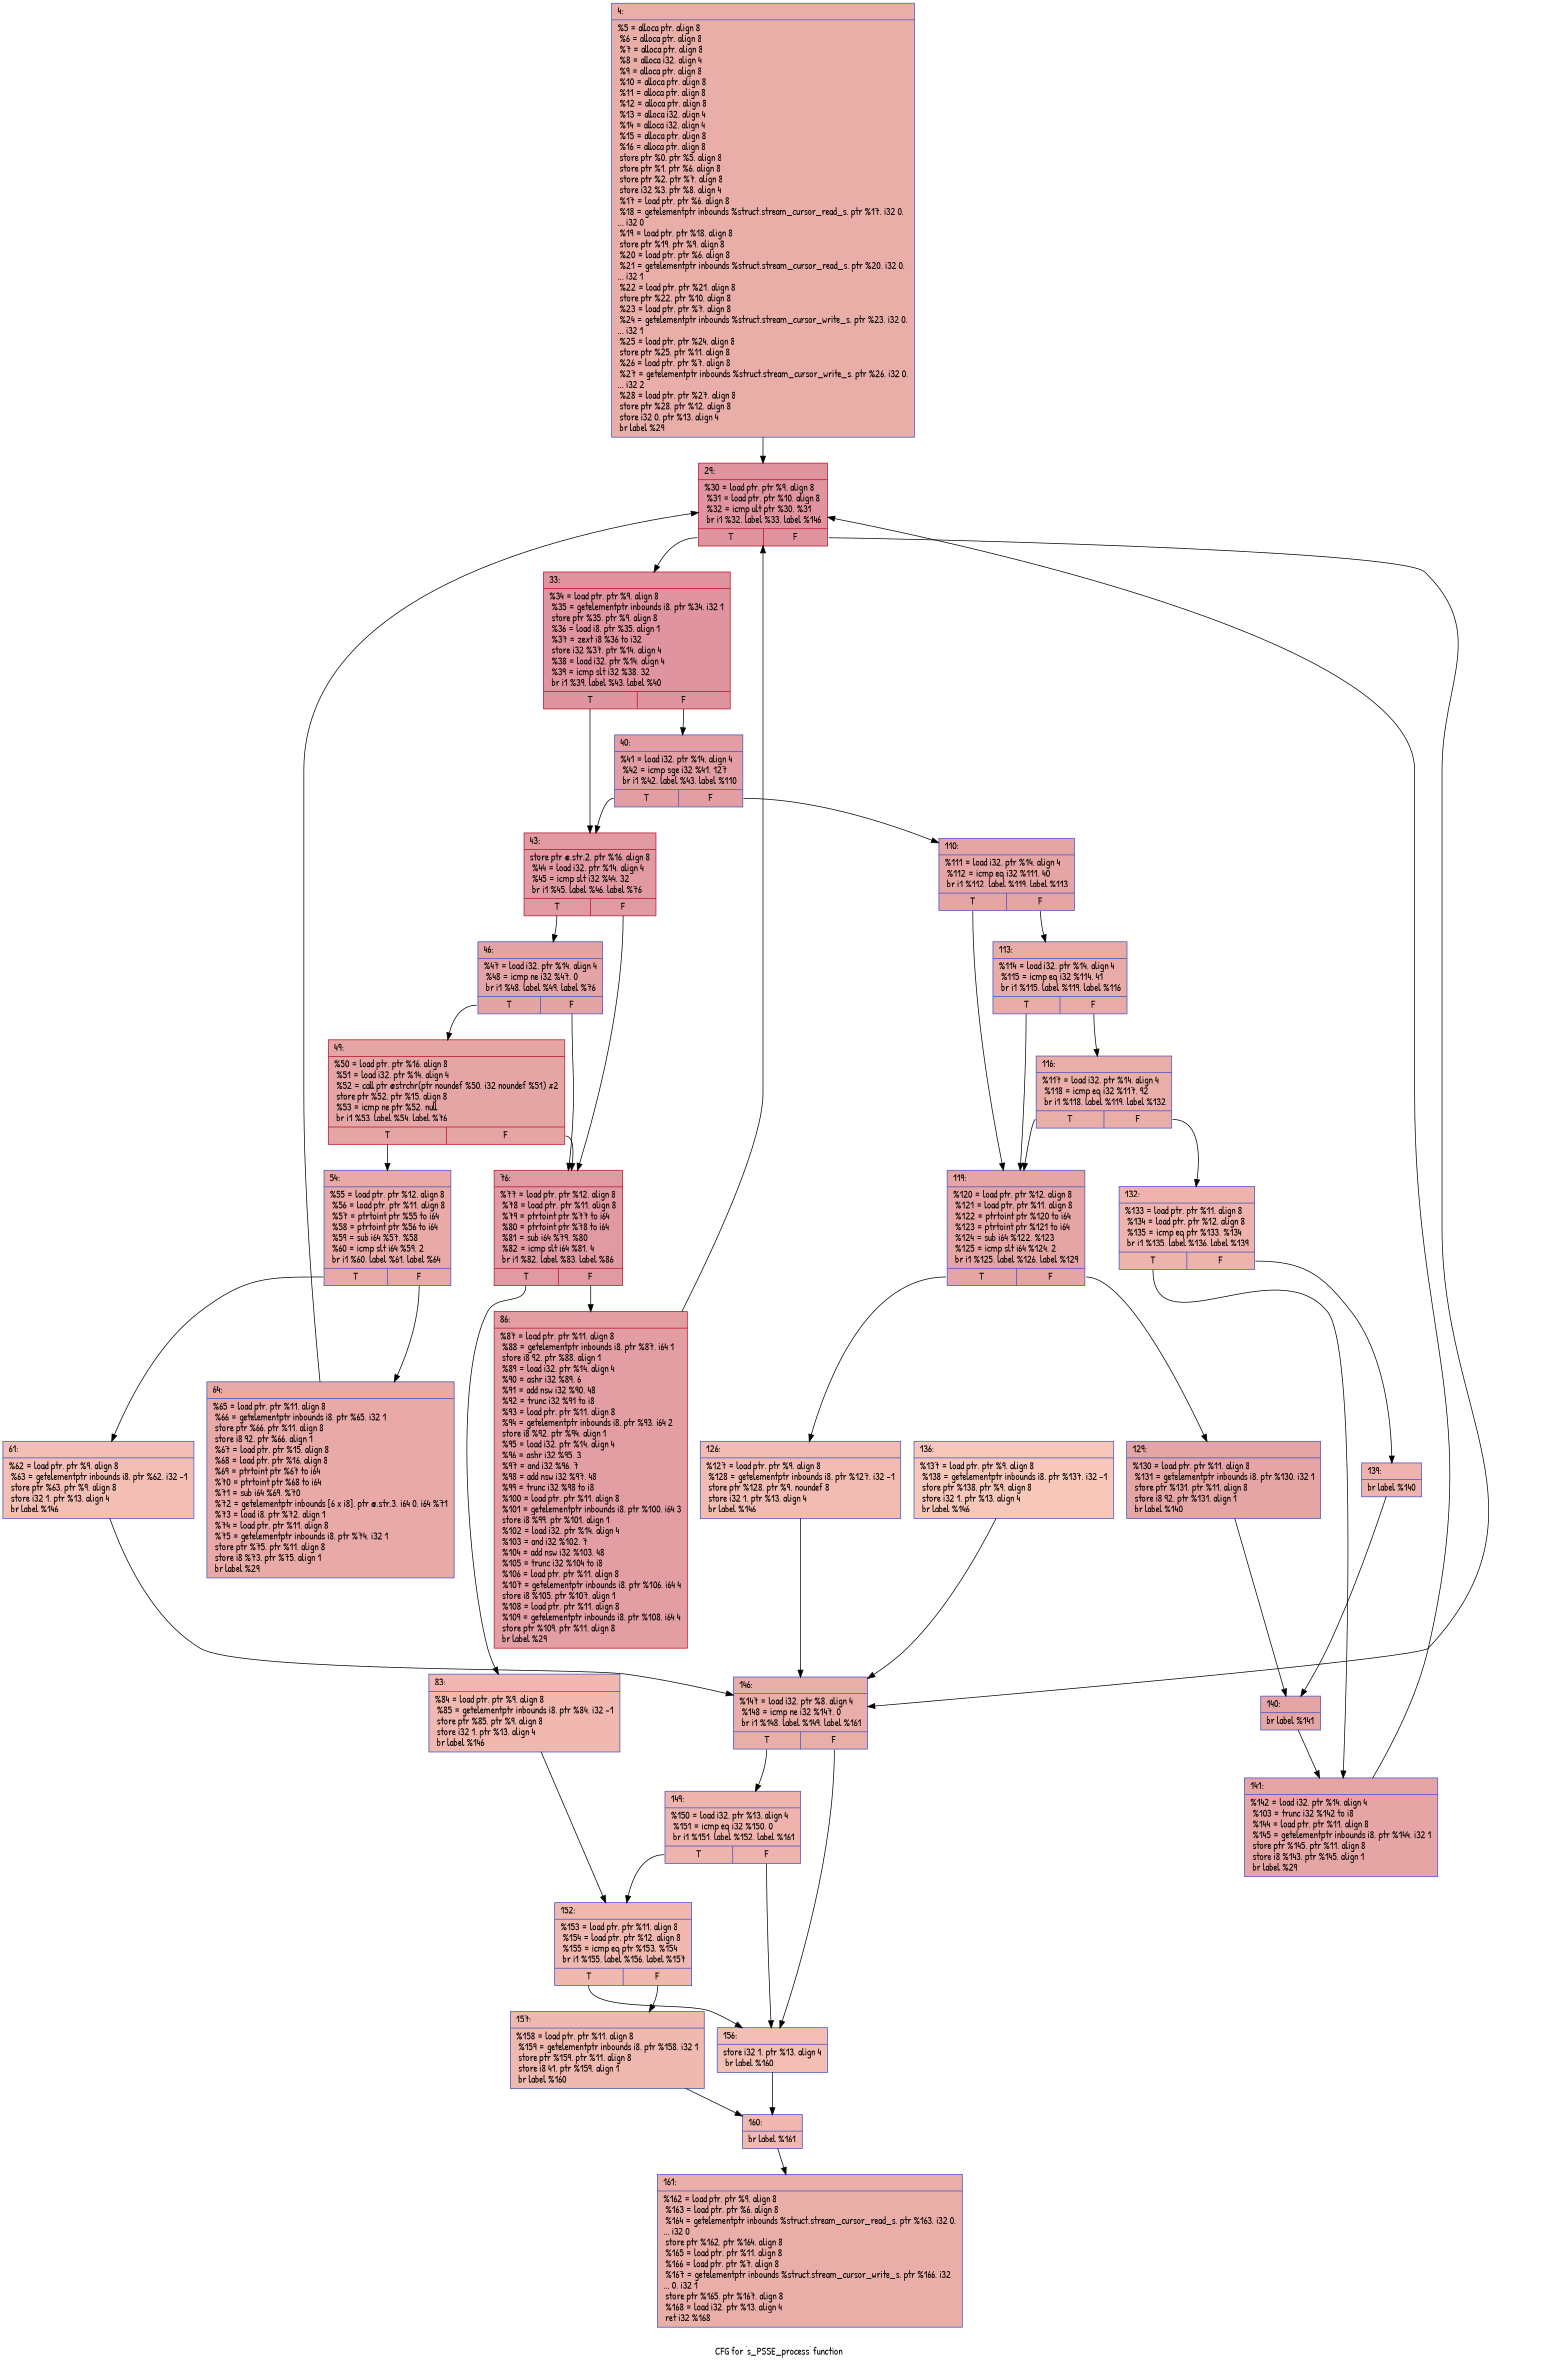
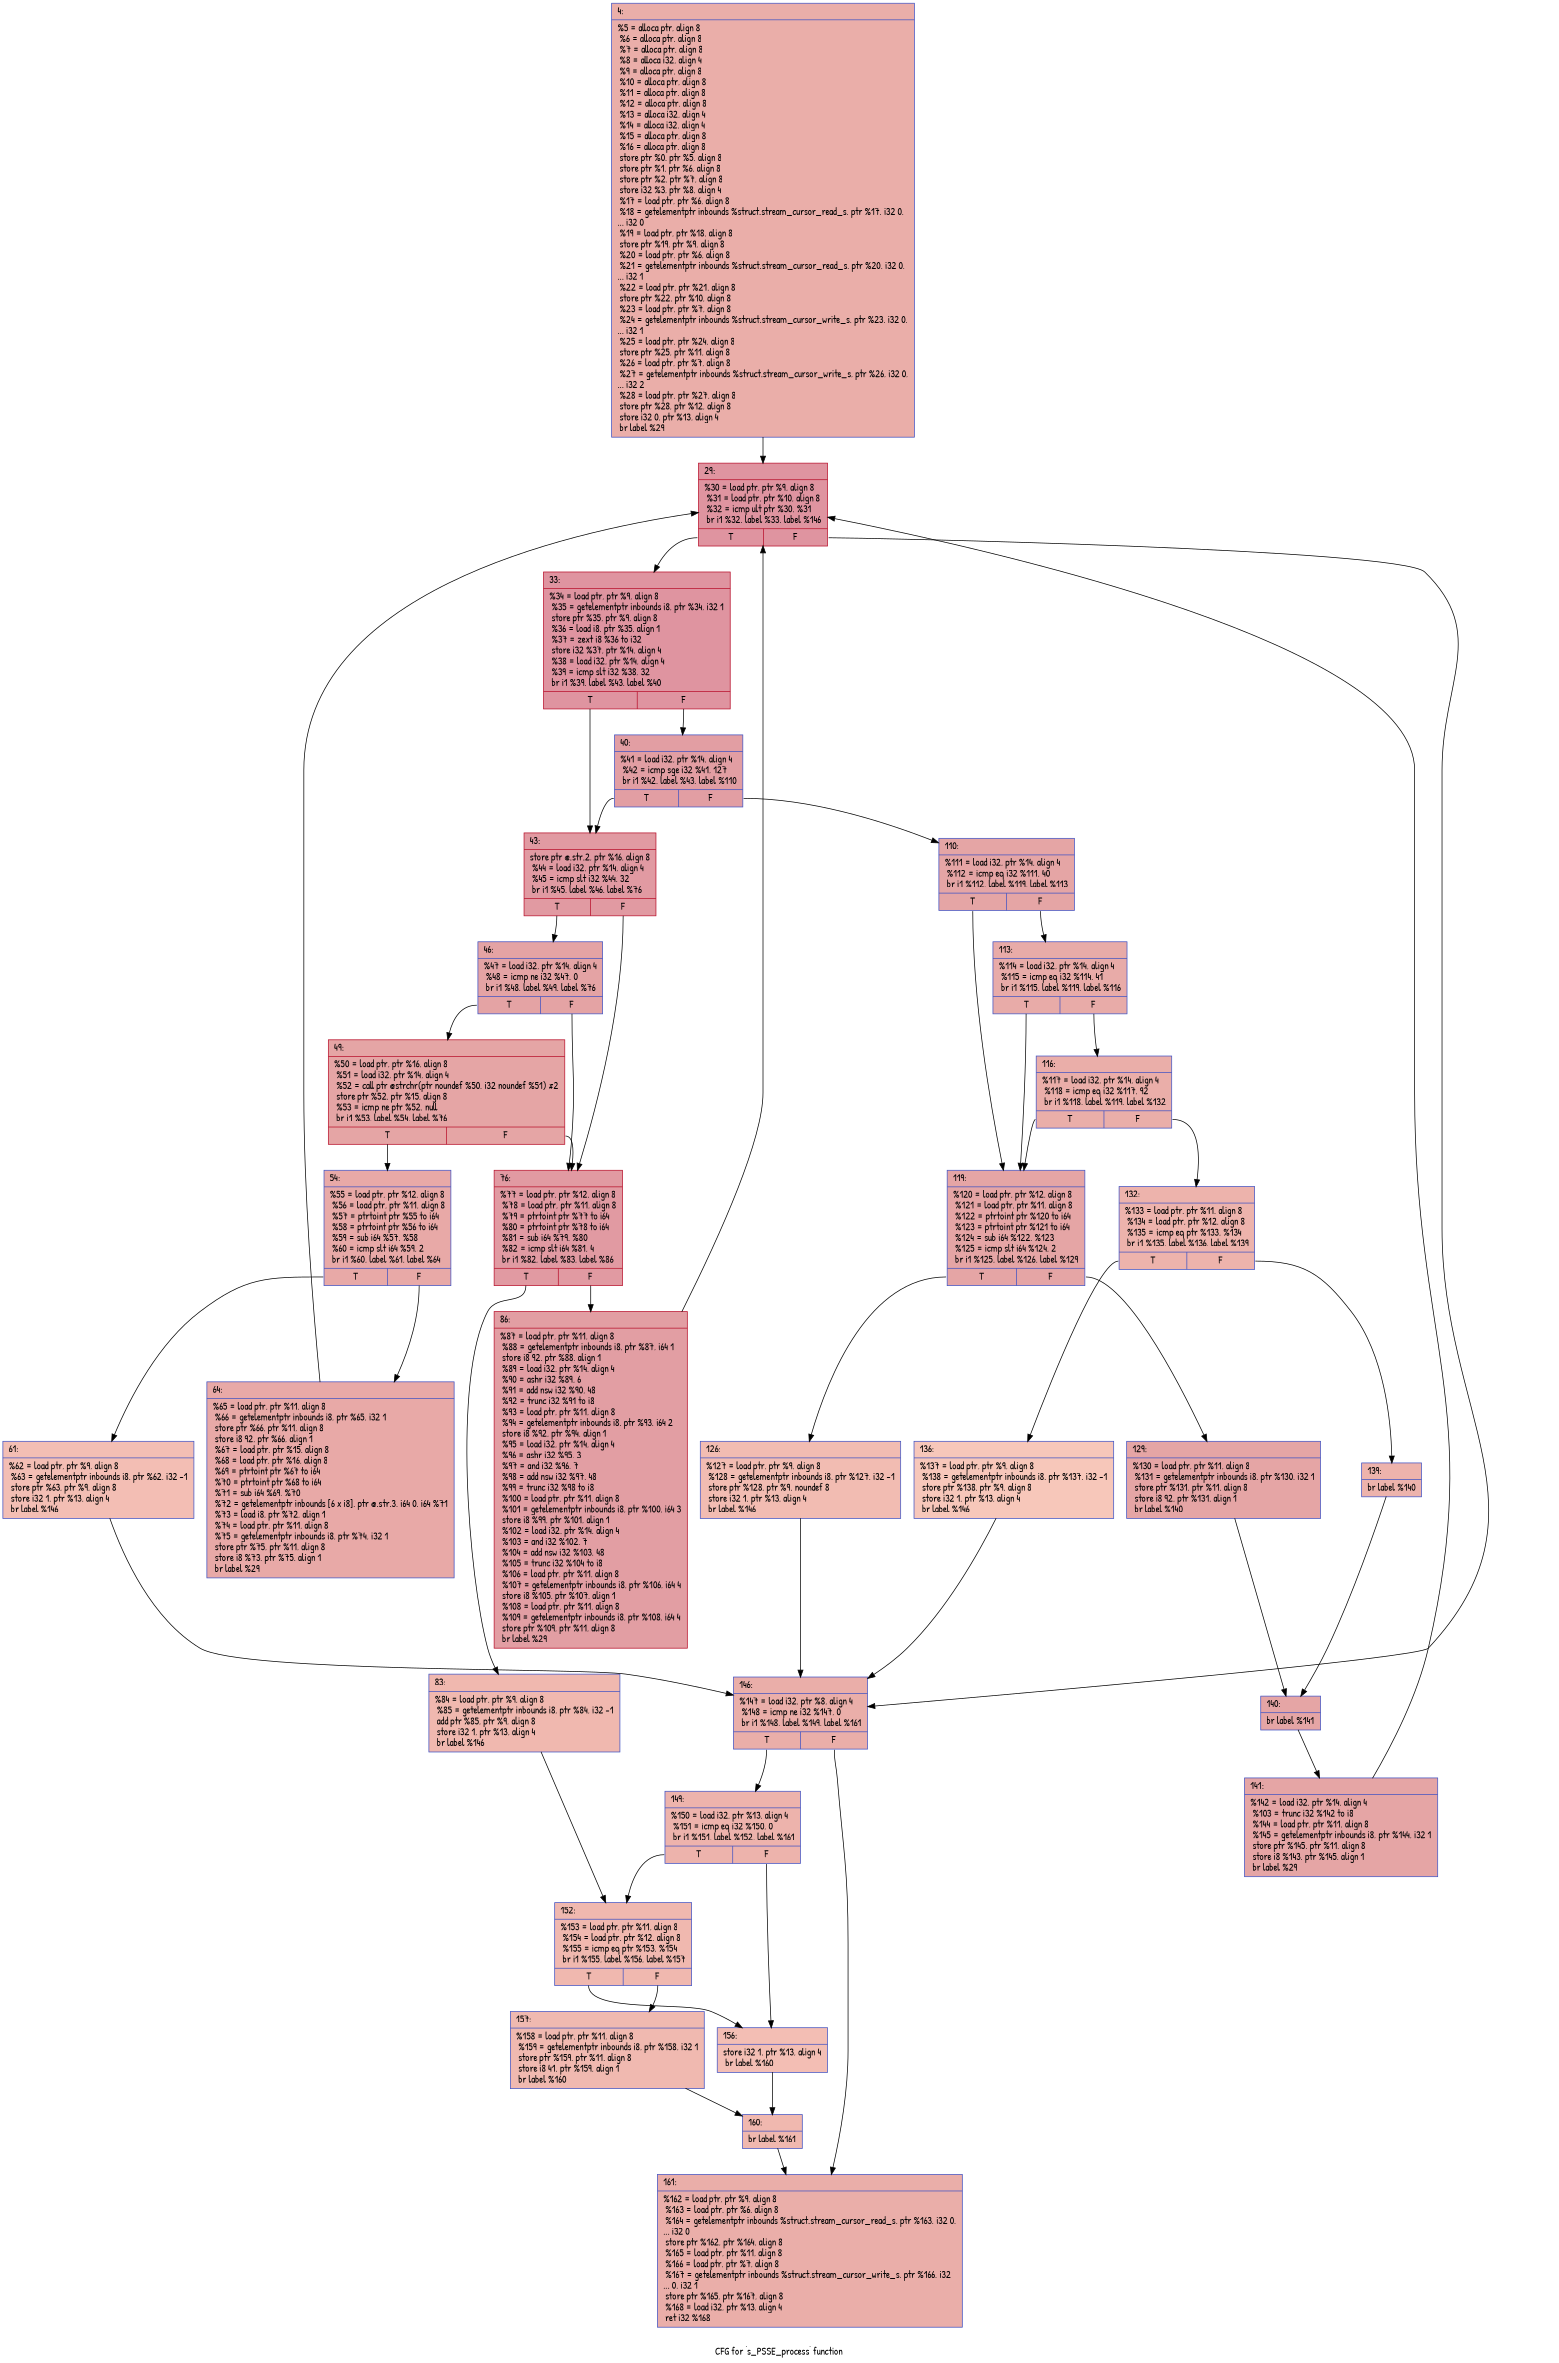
(1346, 1439) -> (1067, 1344)
(489, 1721) -> (485, 1721)
(818, 1887) -> (848, 1959)
